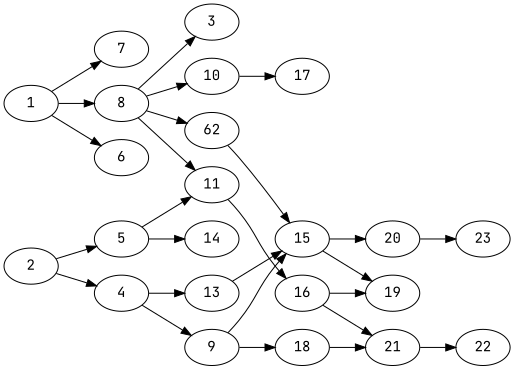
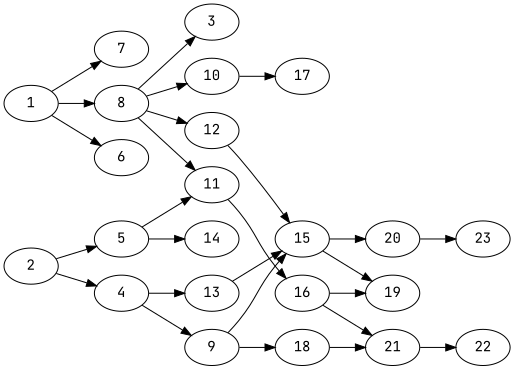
(212, 131) -> (212, 131)
